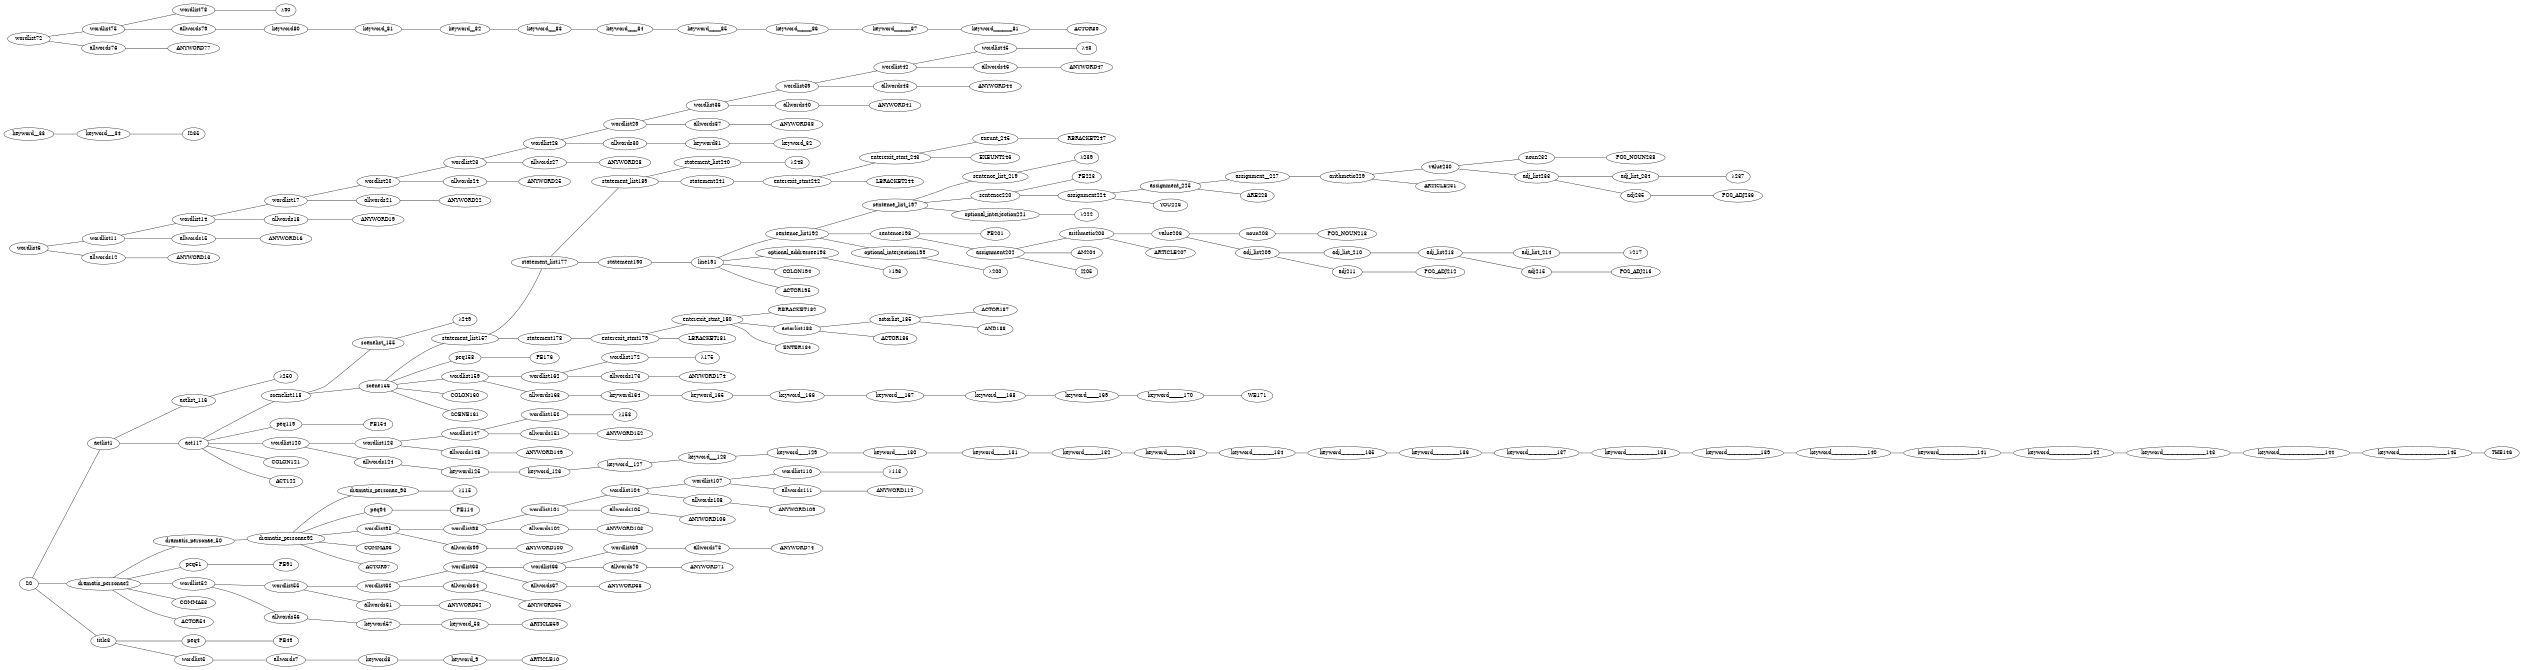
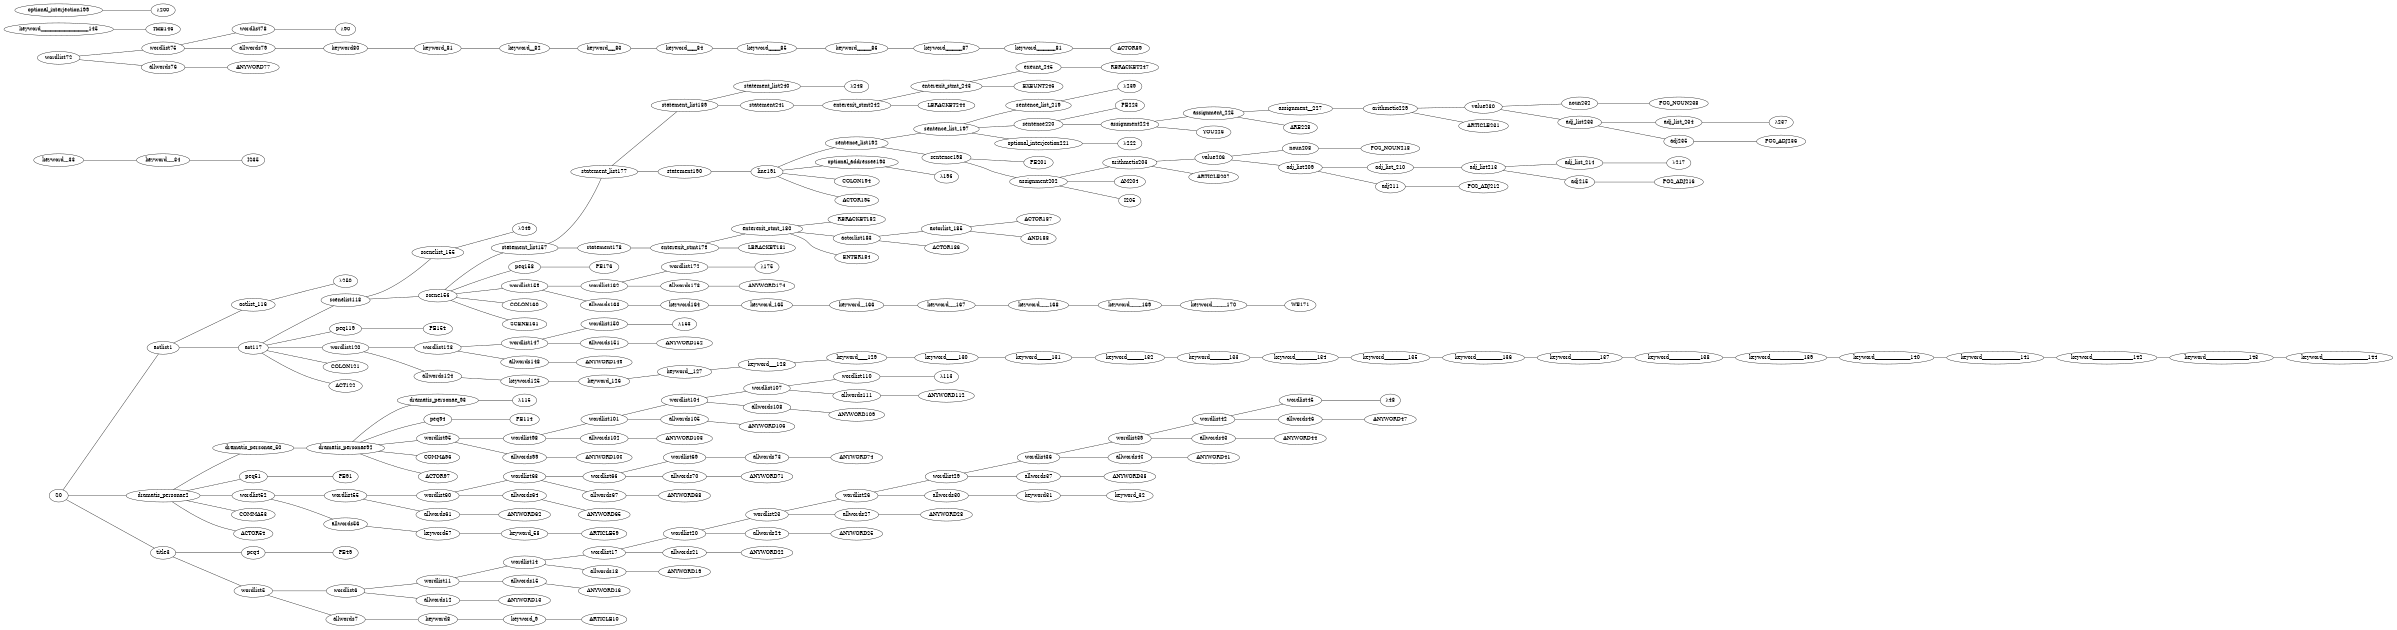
(844, 243) -> none
(2356, 453) -> none
none -> (299, 591)
